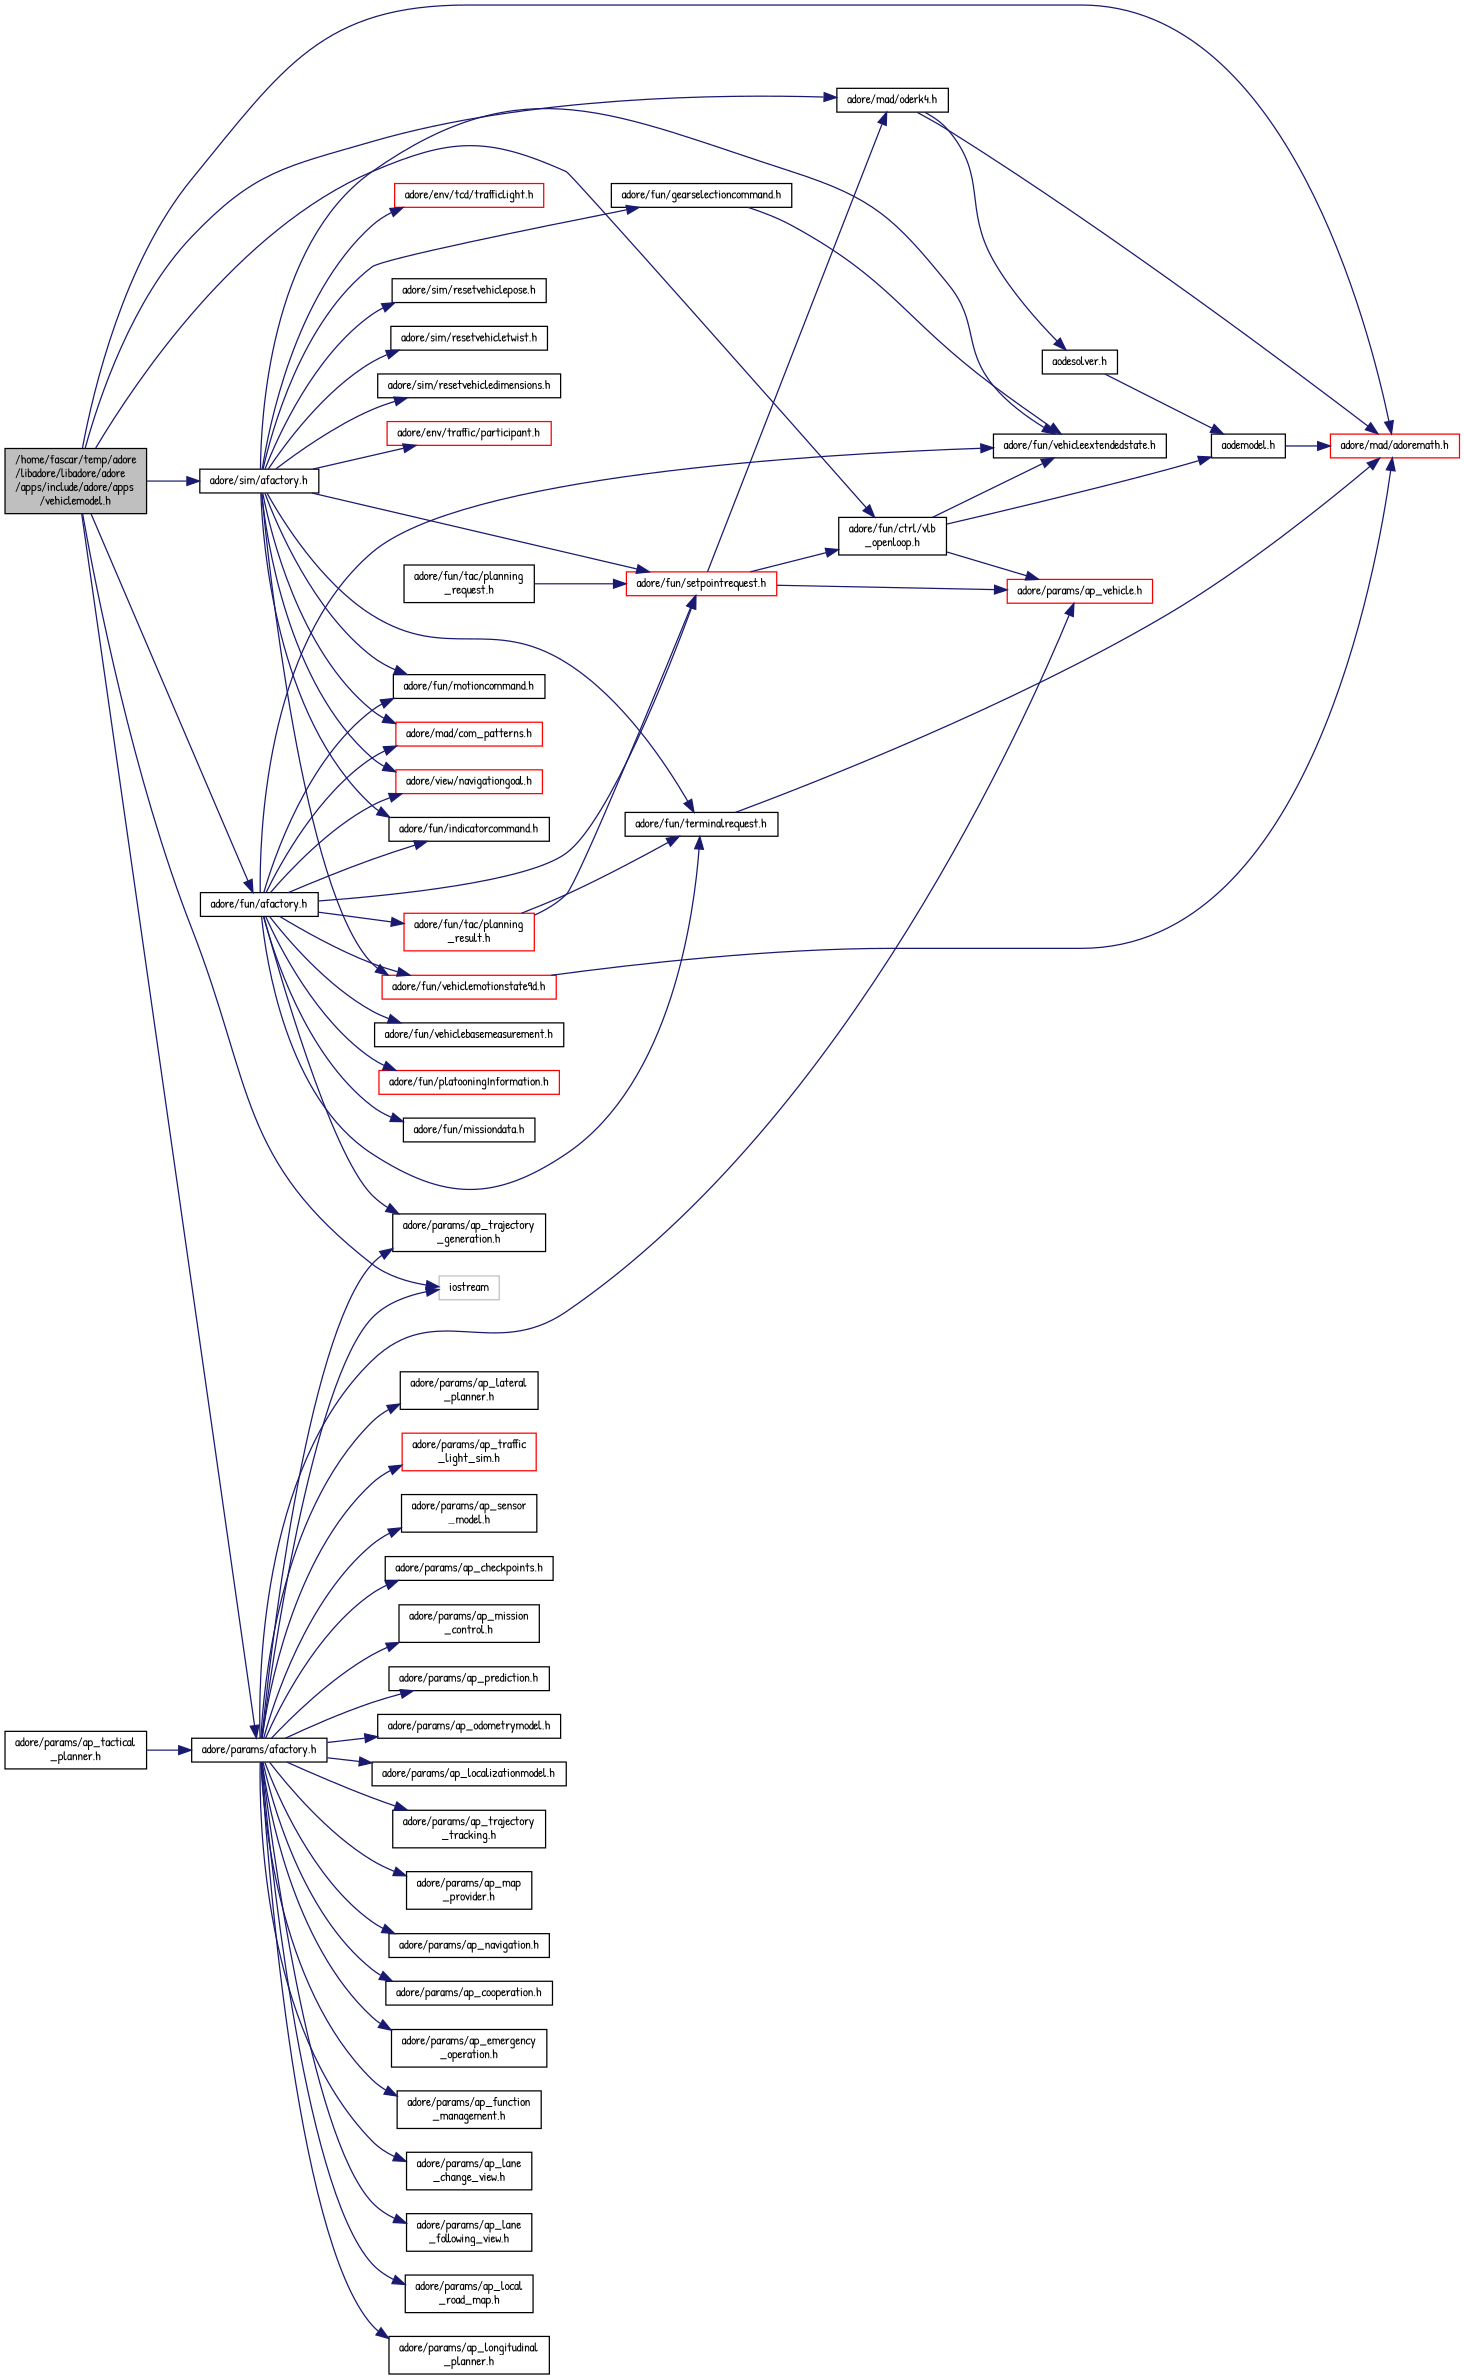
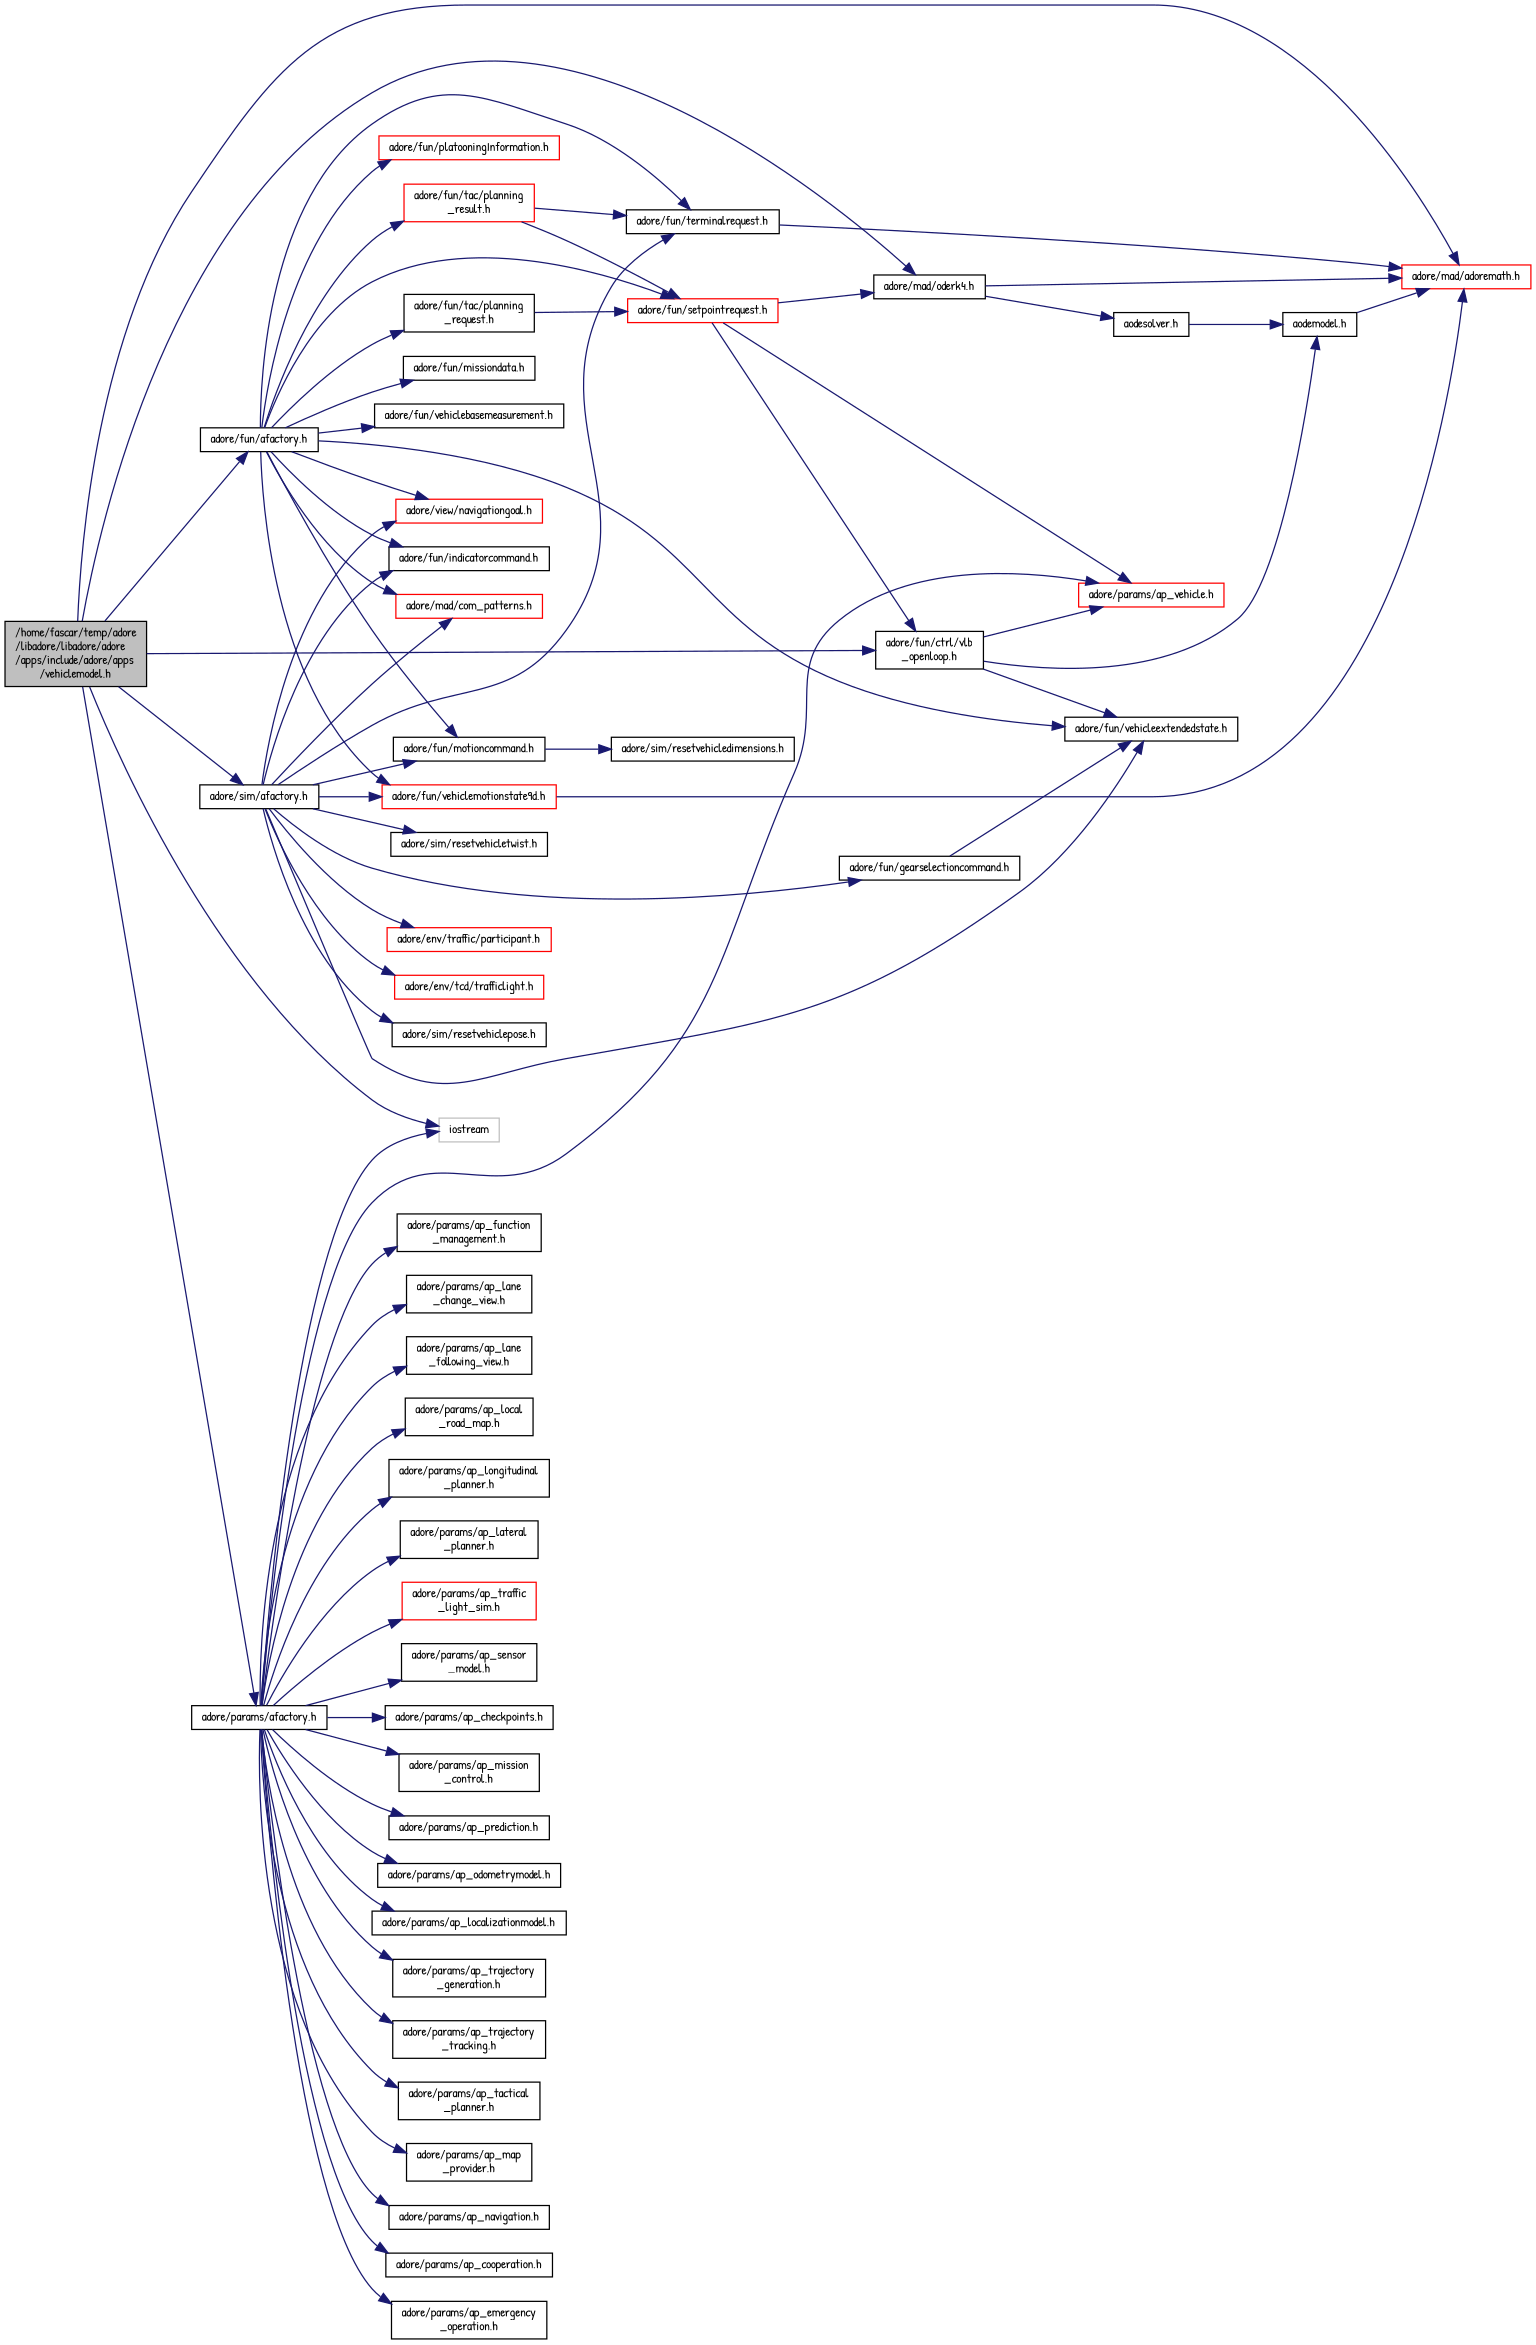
(333, 430) -> (572, 749)
(474, 531) -> none
(308, 1062) -> (327, 376)
(163, 1750) -> (302, 1956)
